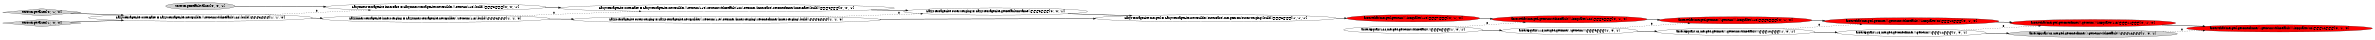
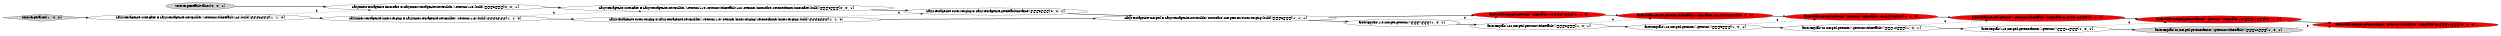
(42, 12) -> none
none -> (1402, 23)
